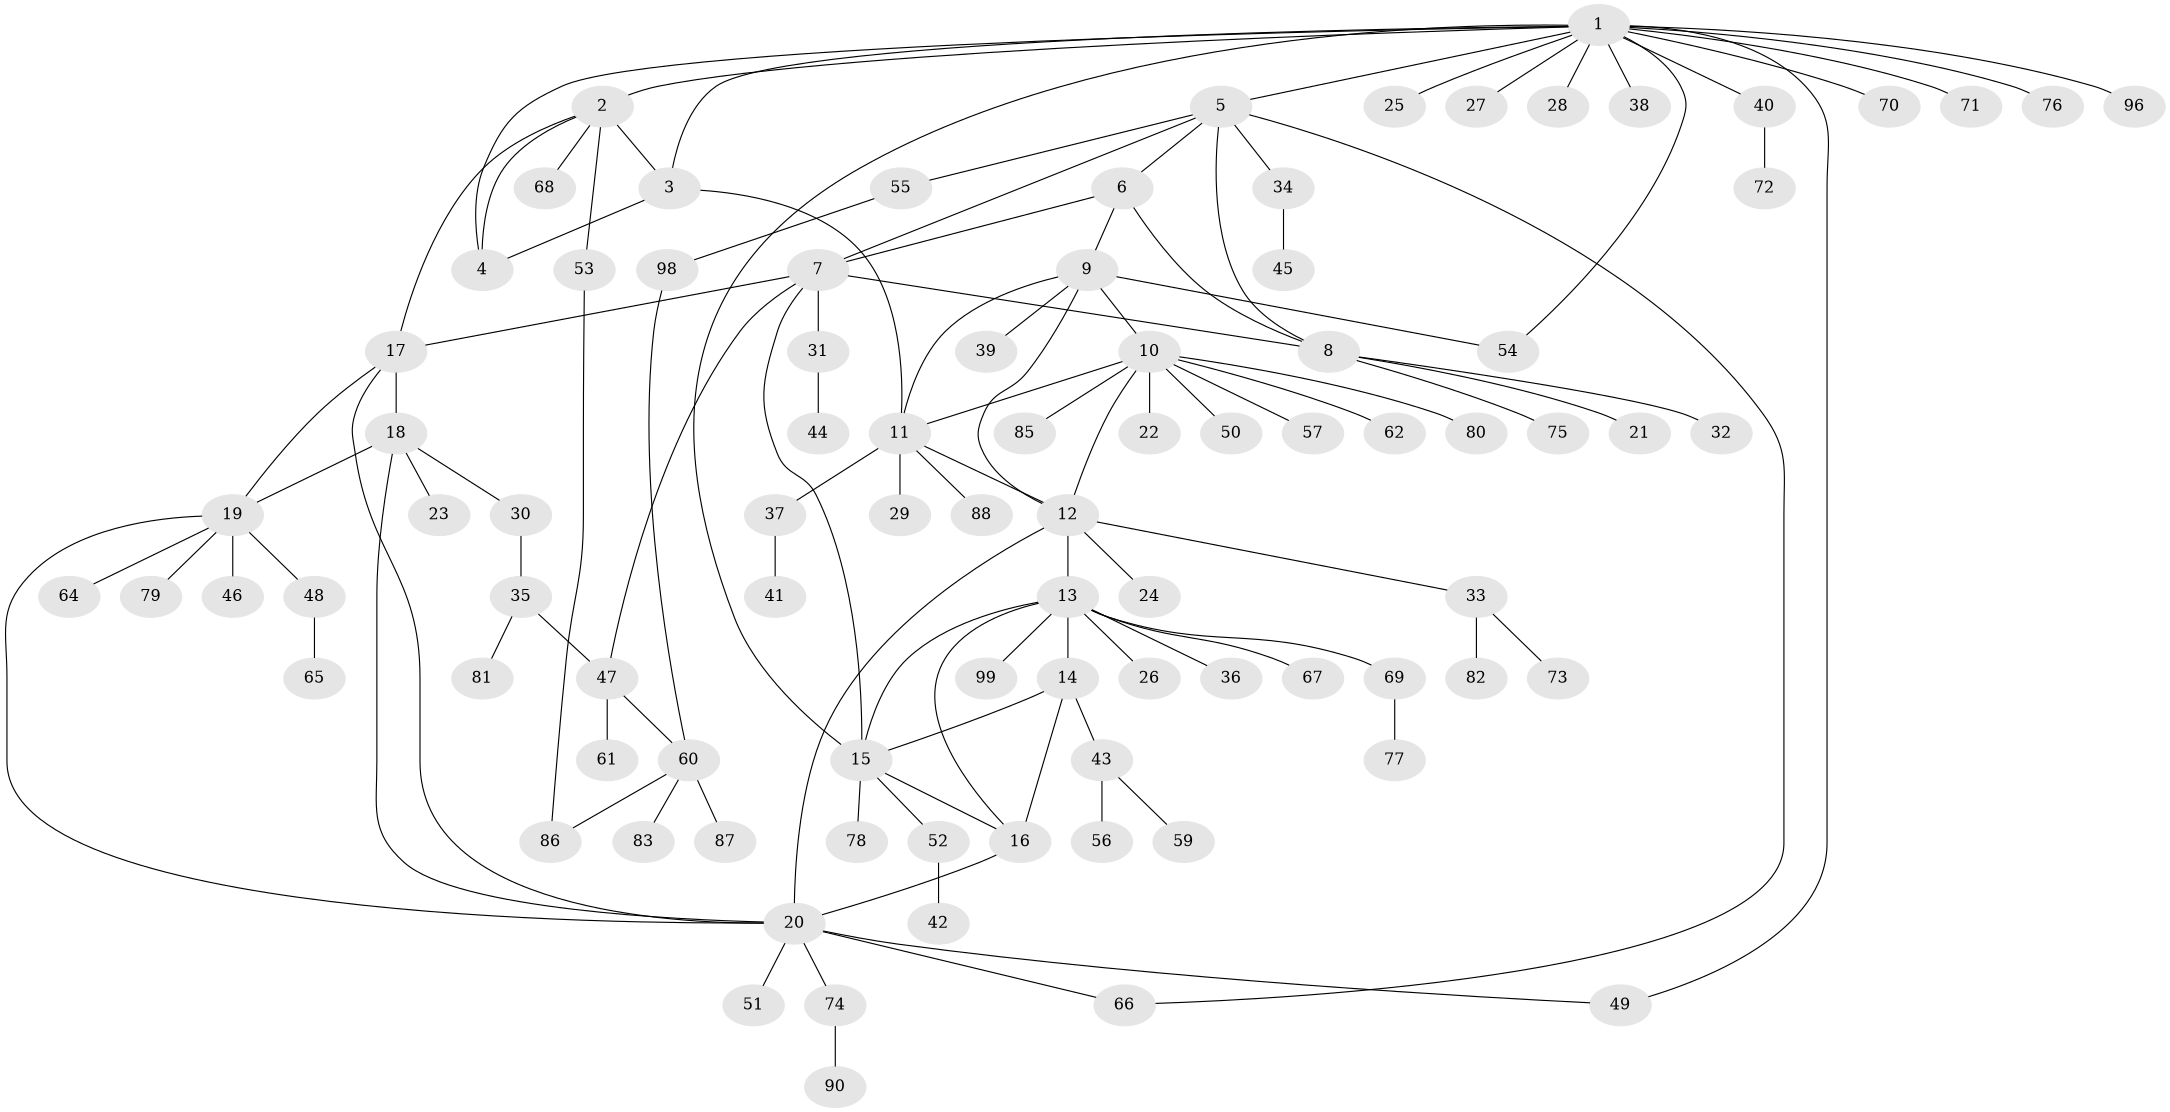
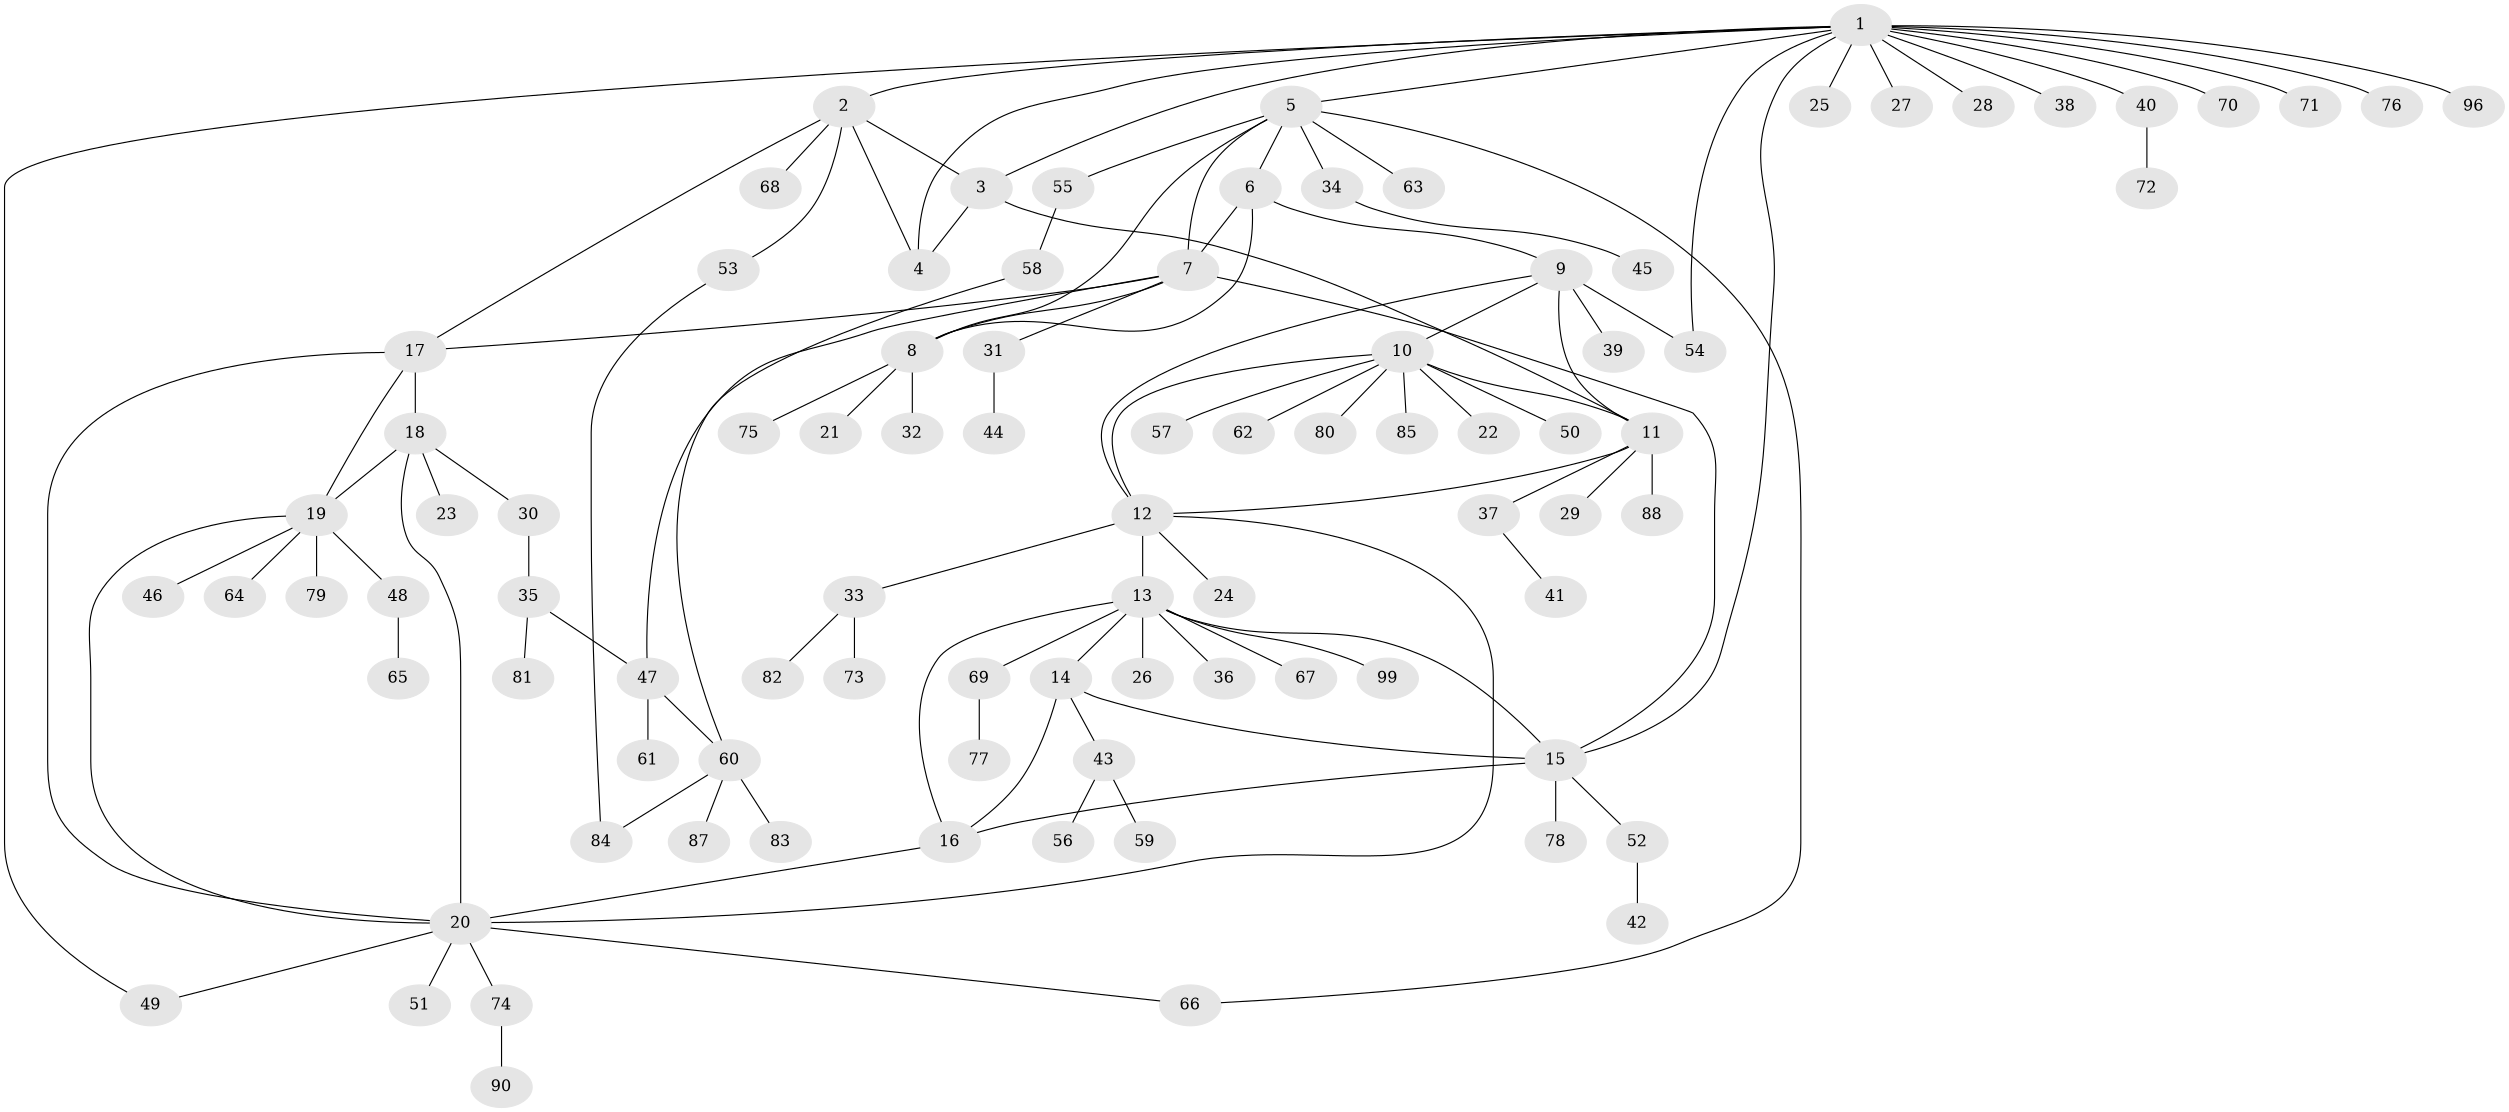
none -> (1414, 188)
(667, 270) -> (1033, 270)
(550, 842) -> (601, 842)
